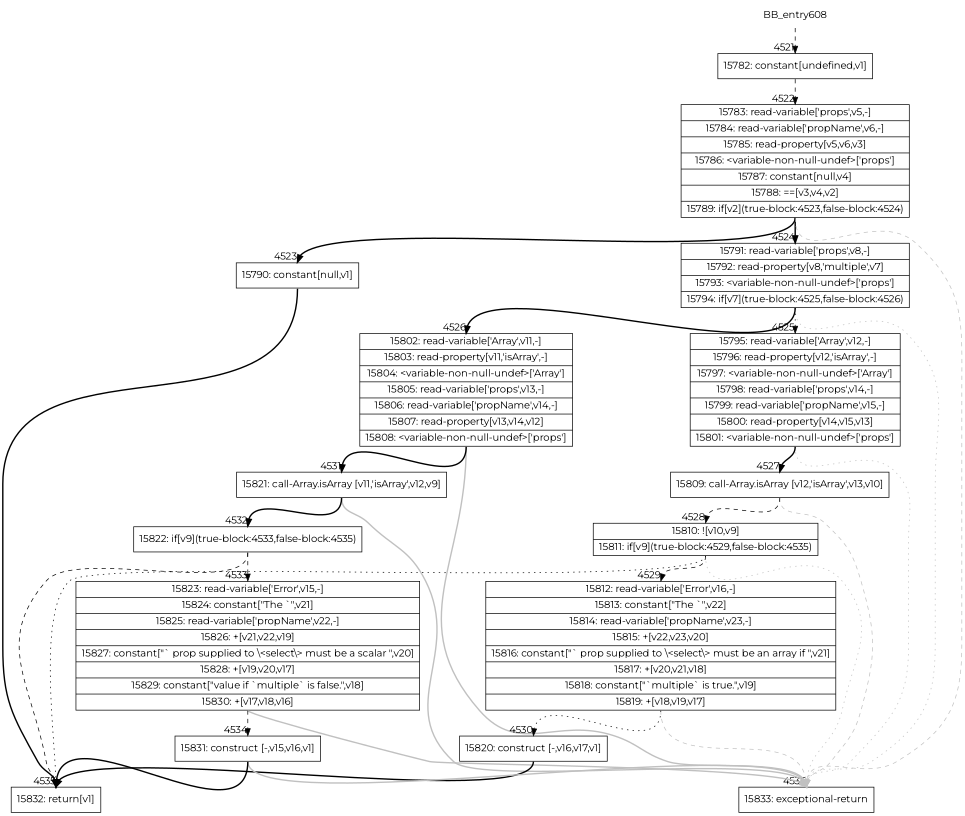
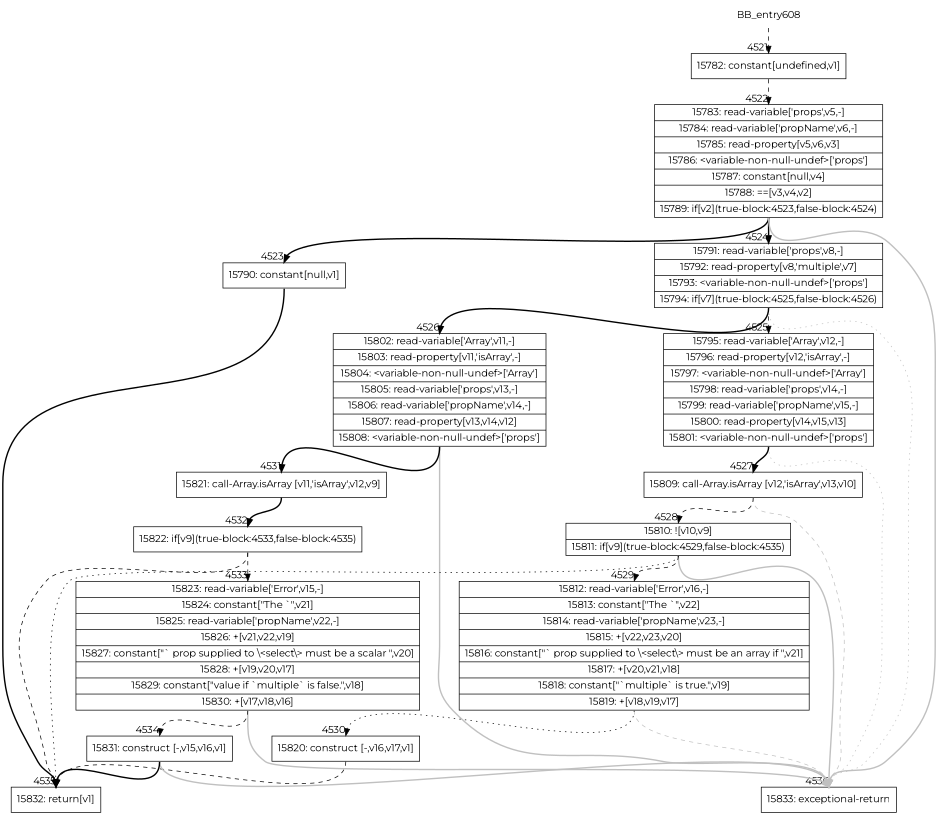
(795, 317) -> (769, 317)
(962, 488) -> (935, 465)
(857, 606) -> (825, 601)
(473, 768) -> none
(298, 774) -> (204, 775)
